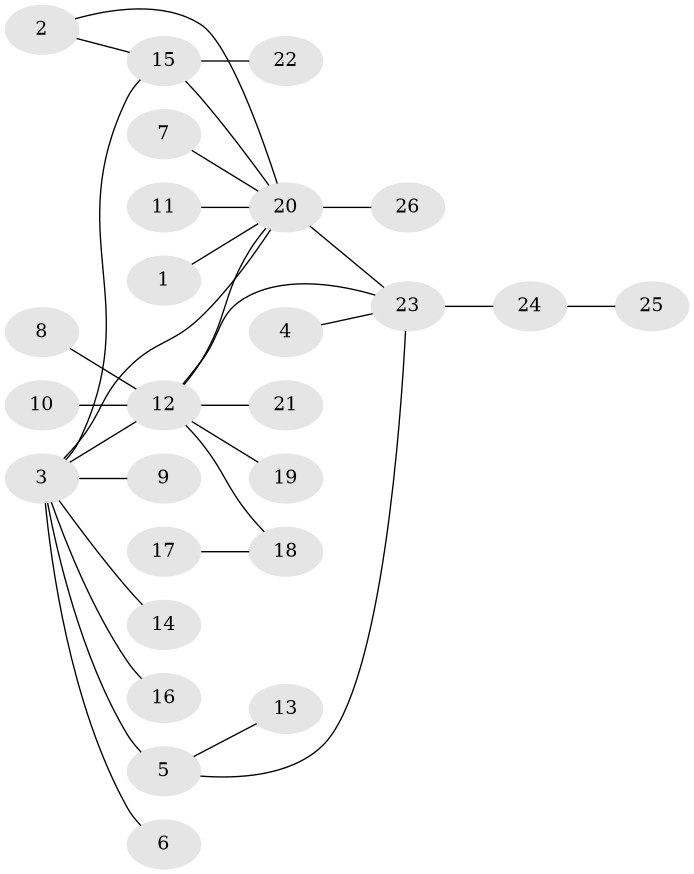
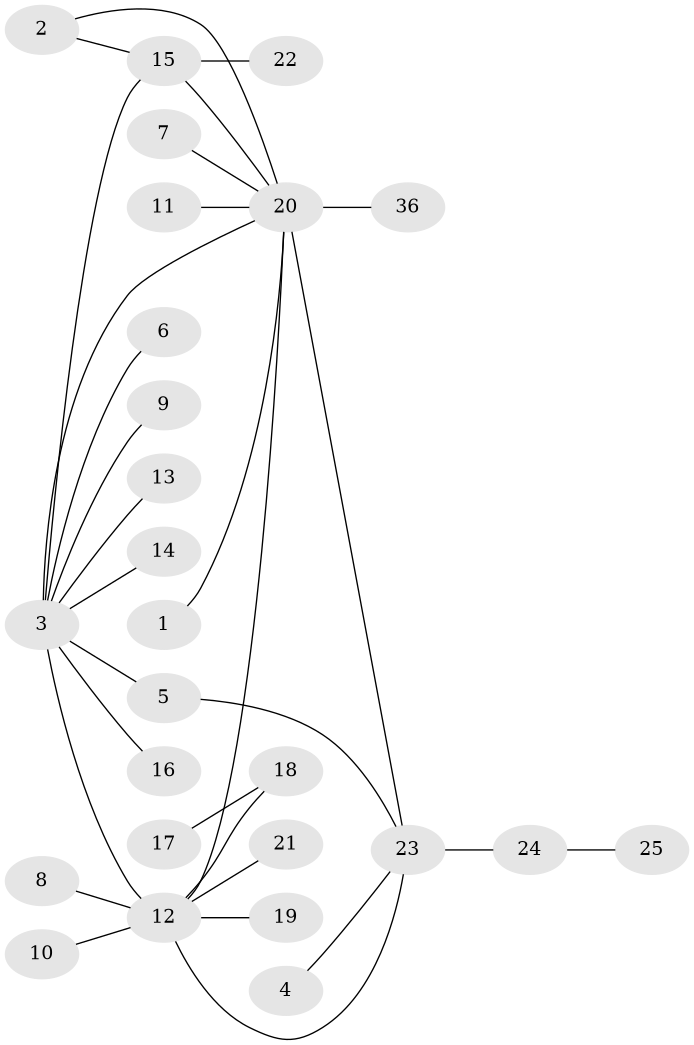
(408, 207) -> (408, 207)
(225, 740) -> (99, 550)
